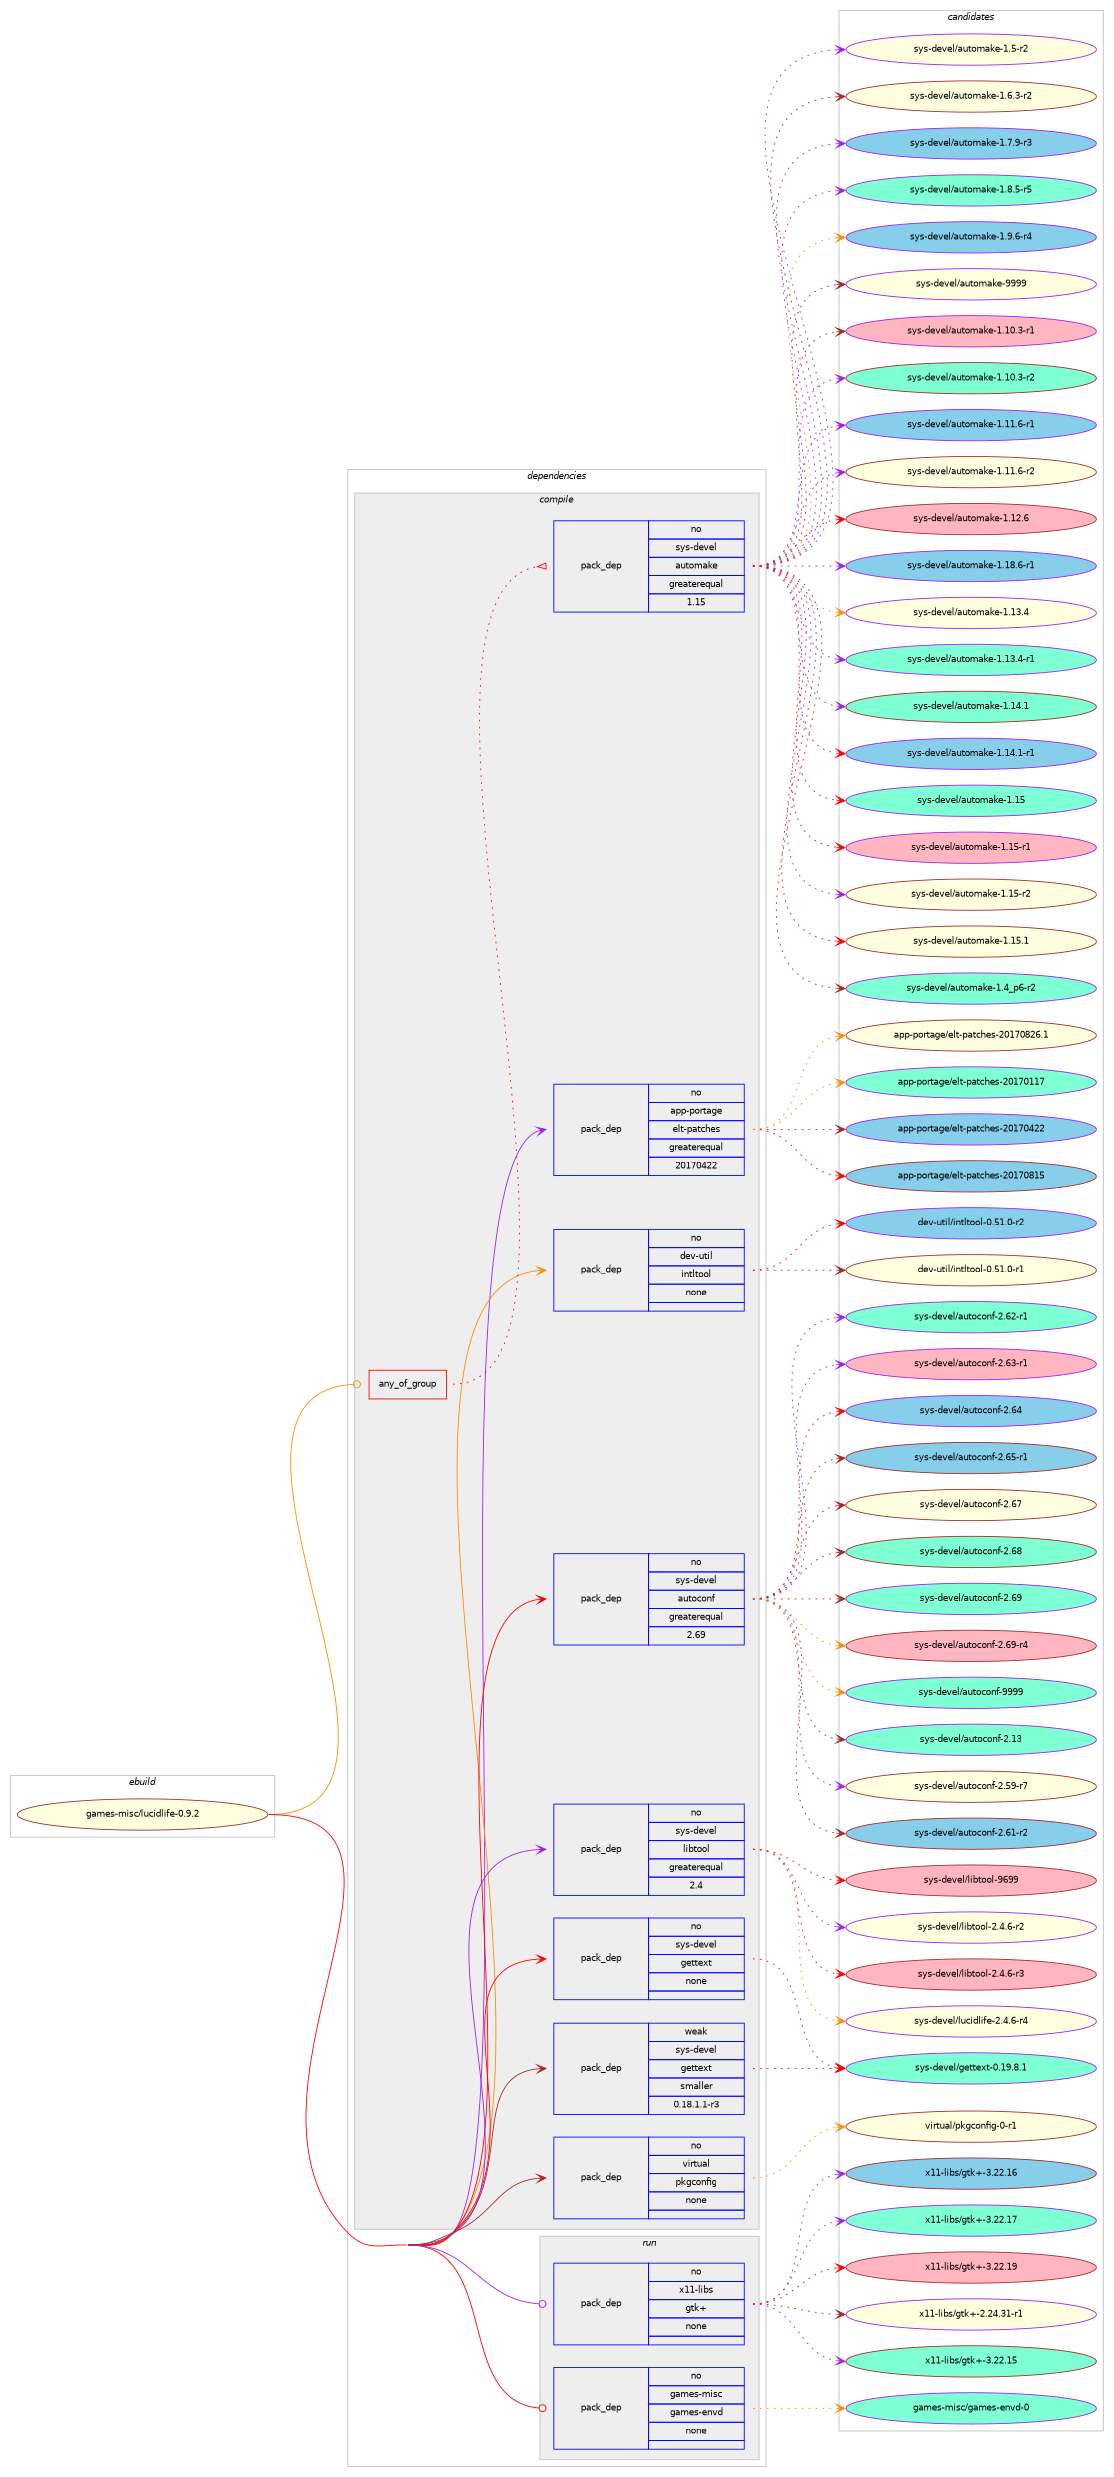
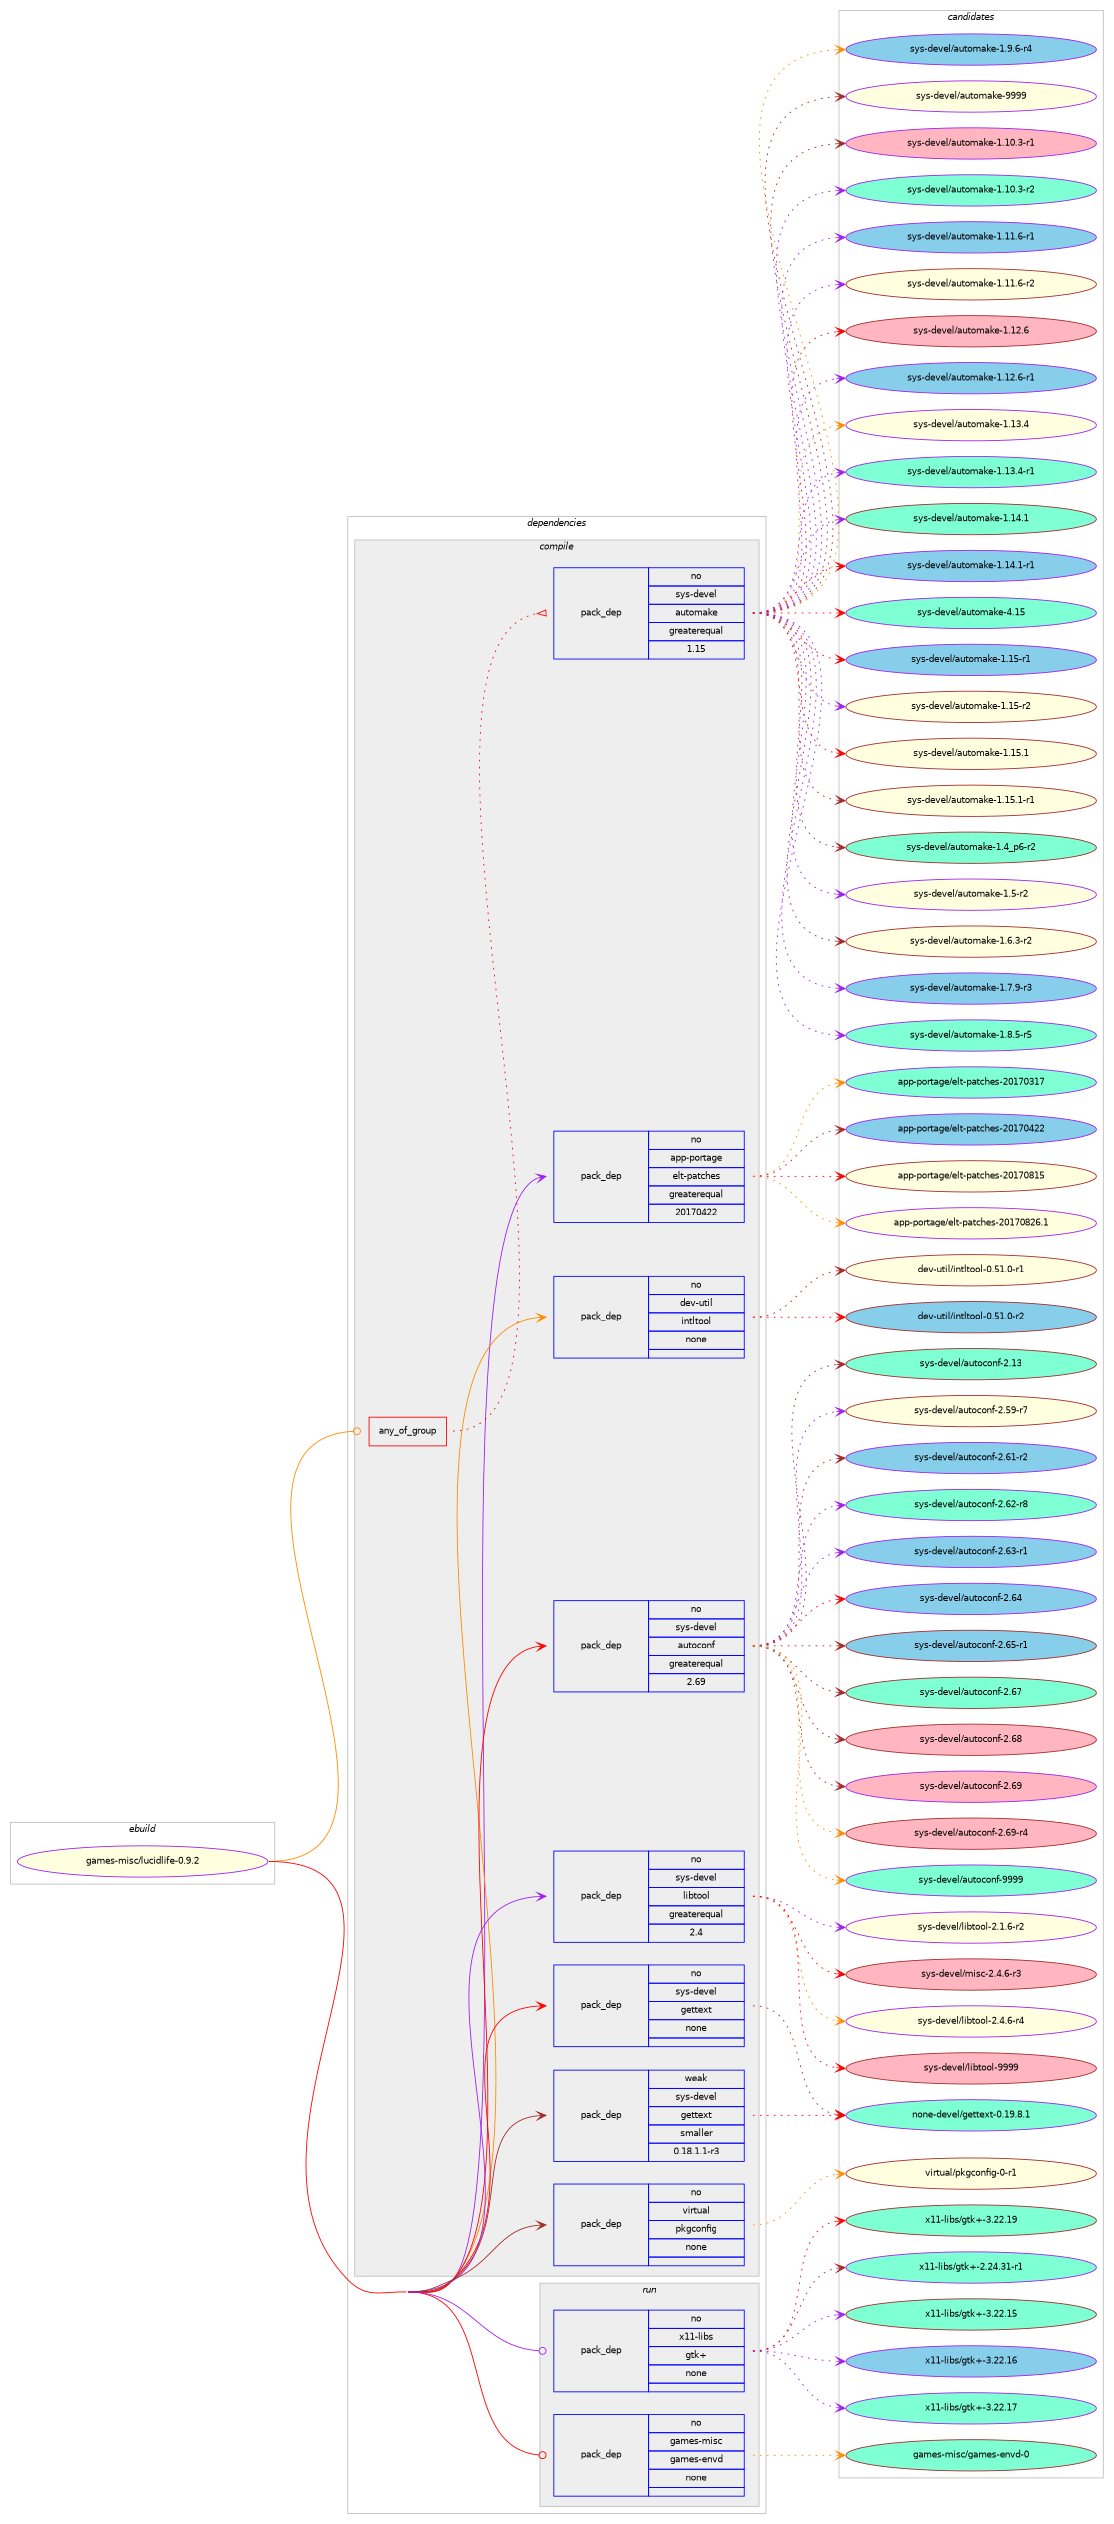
(971, 378) -> (971, 190)
(971, 566) -> (971, 378)
none -> (971, 801)
(971, 801) -> (971, 613)
(971, 848) -> (971, 660)
(971, 989) -> (971, 848)
(971, 1036) -> (971, 1223)
(971, 1082) -> (971, 1082)
(971, 1176) -> (971, 1176)
(971, 1223) -> (971, 1317)
(971, 1317) -> (971, 1505)
(971, 1364) -> (971, 1552)
(971, 1505) -> (971, 1693)
(971, 1552) -> (971, 1740)
(971, 1599) -> (971, 1787)
(971, 1740) -> (971, 1364)
(143, 1815) -> (143, 1861)
(971, 1834) -> (971, 1458)
(971, 1881) -> (971, 2068)
(971, 1928) -> (971, 1928)
(971, 1975) -> (971, 1975)
(971, 2021) -> (971, 2021)
(971, 2068) -> (971, 2115)
(971, 2174) -> (971, 2361)
(971, 2268) -> (971, 2221)
(971, 2314) -> (971, 2268)
(971, 2408) -> (971, 2455)
